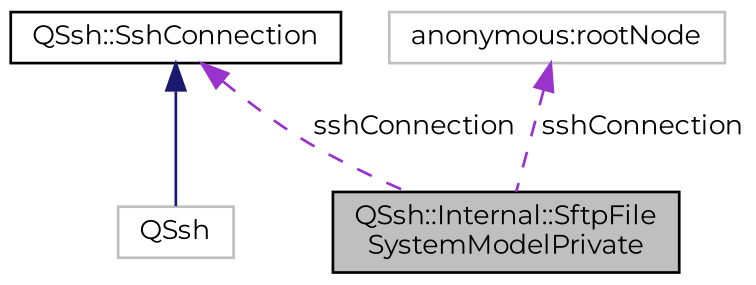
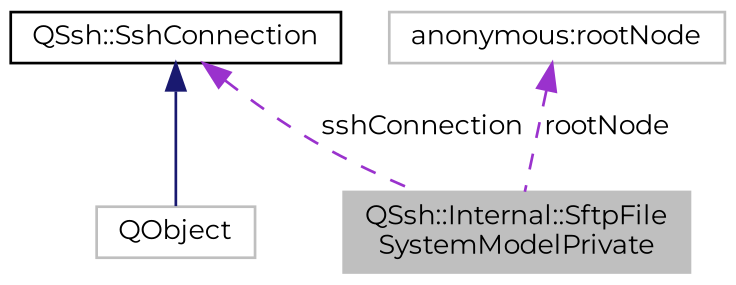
(640, 128) -> (604, 128)
(176, 232) -> (176, 232)
(506, 232) -> (517, 232)
